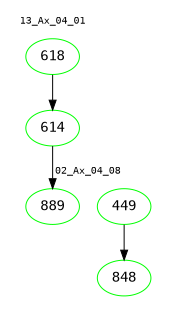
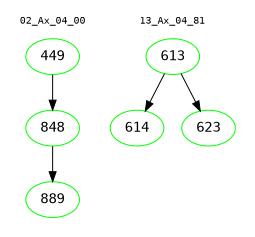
(53, 21) -> (173, 21)
(53, 57) -> (173, 57)
none -> (209, 128)
(53, 168) -> (53, 159)
(88, 171) -> (53, 21)
